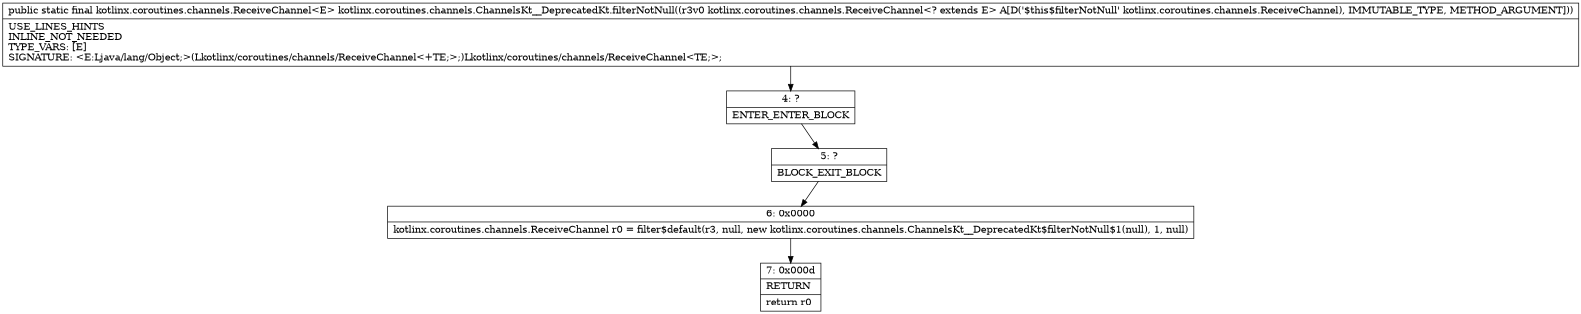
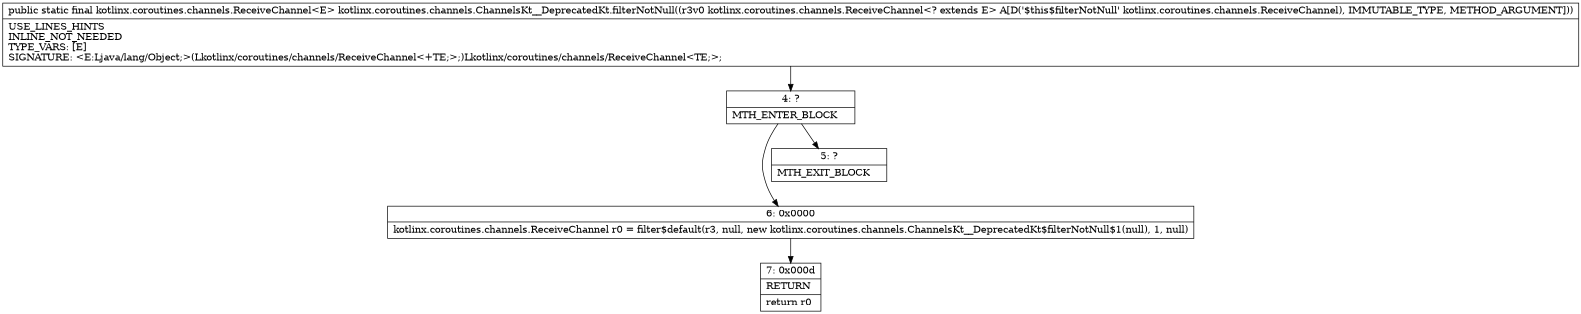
(791, 115) -> (785, 115)
(829, 173) -> (824, 173)
(812, 191) -> (763, 162)
